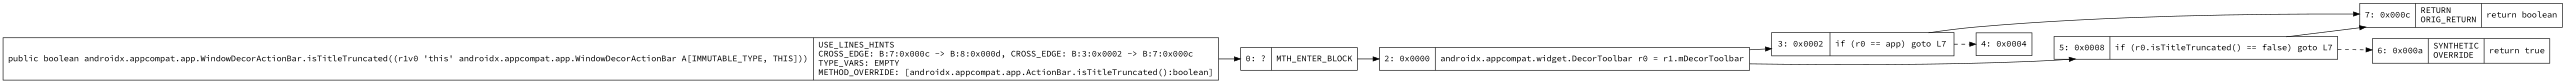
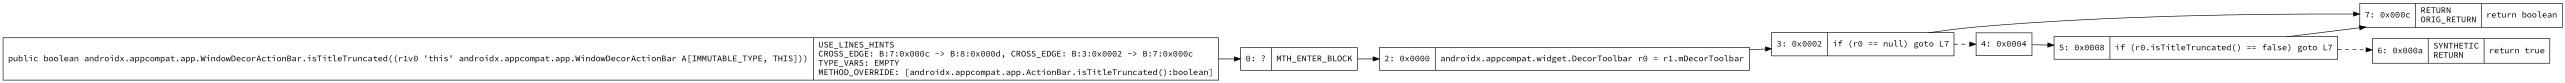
(1891, 44) -> (1891, 44)
(2454, 55) -> (2448, 55)
(1910, 64) -> (2040, 45)
